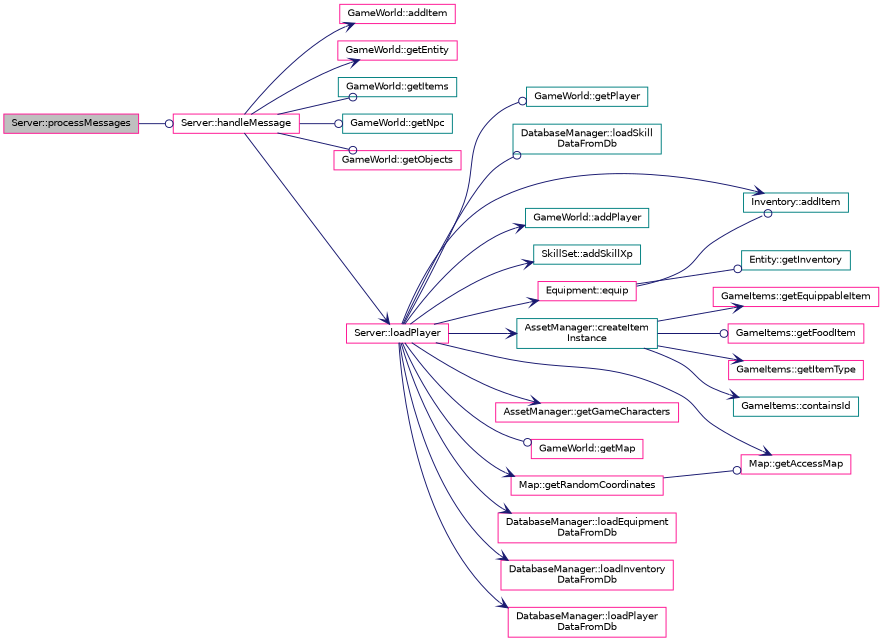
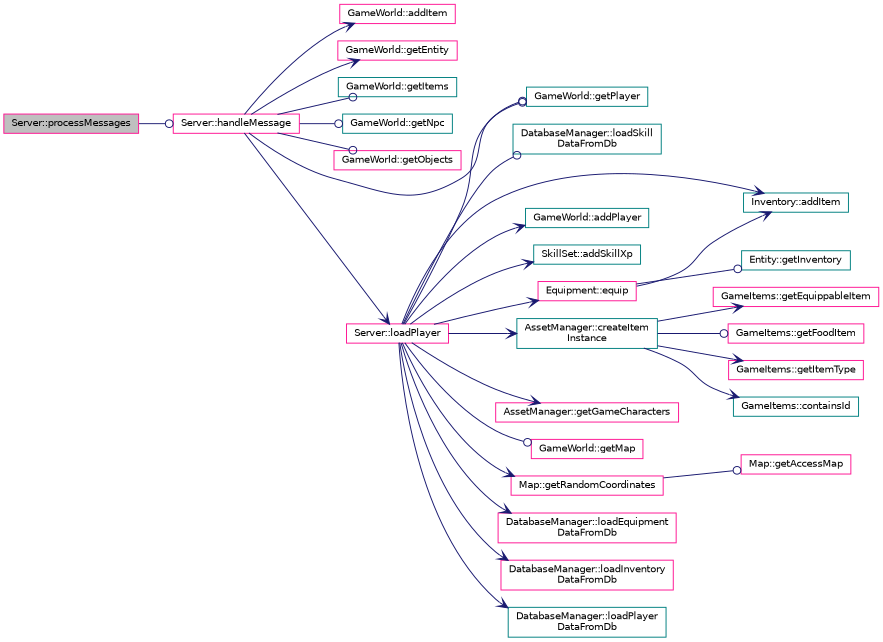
none -> (400, 195)
(700, 254) -> (700, 254)
(609, 371) -> none
(587, 622) -> (587, 622)
